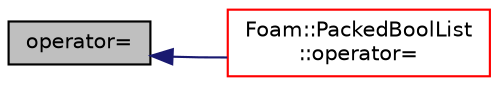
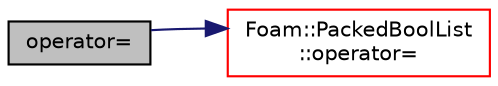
(200, 57) -> (178, 29)
